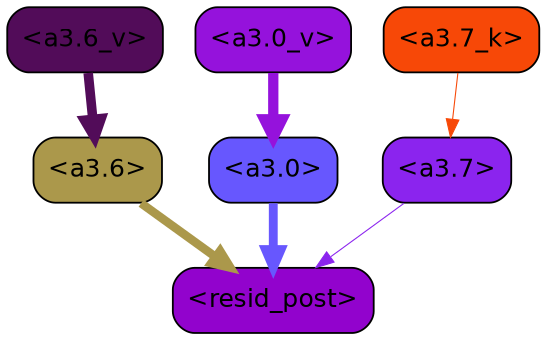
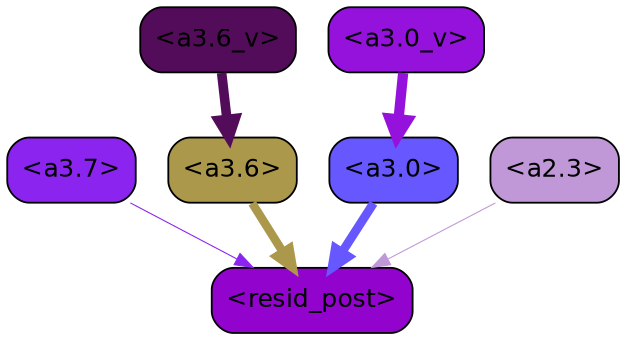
(461, 40) -> none
none -> (555, 170)
